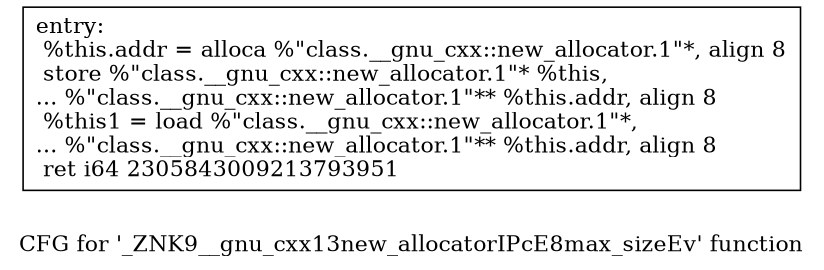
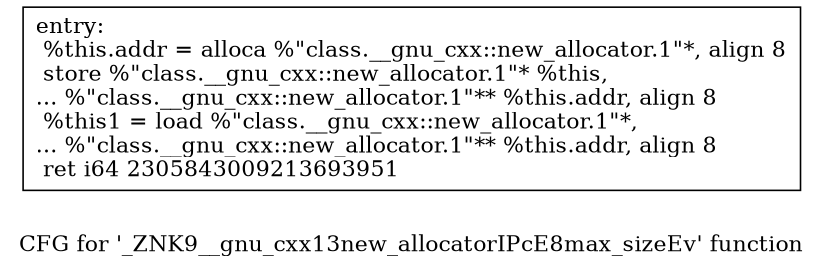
(218, 170) -> (218, 170)
